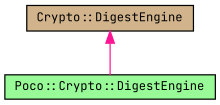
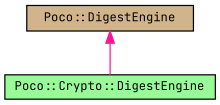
(110, 18) -> (110, 18)
